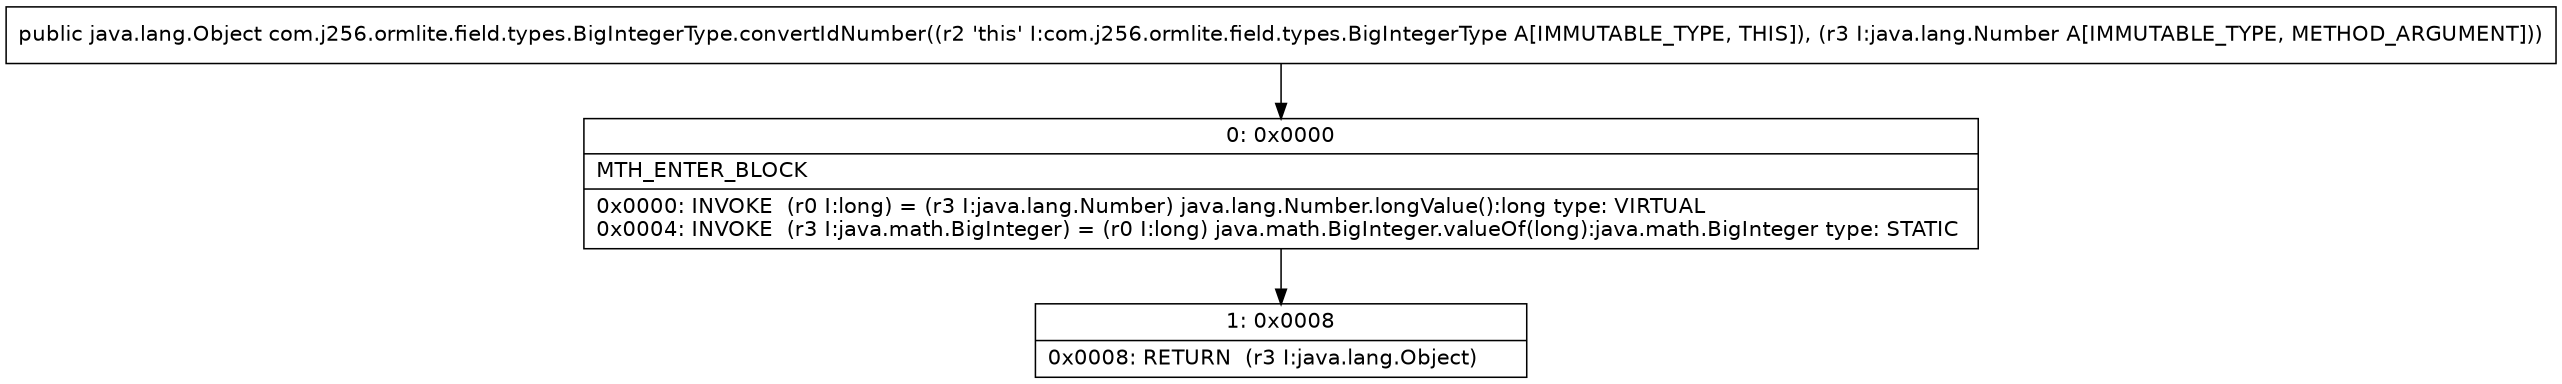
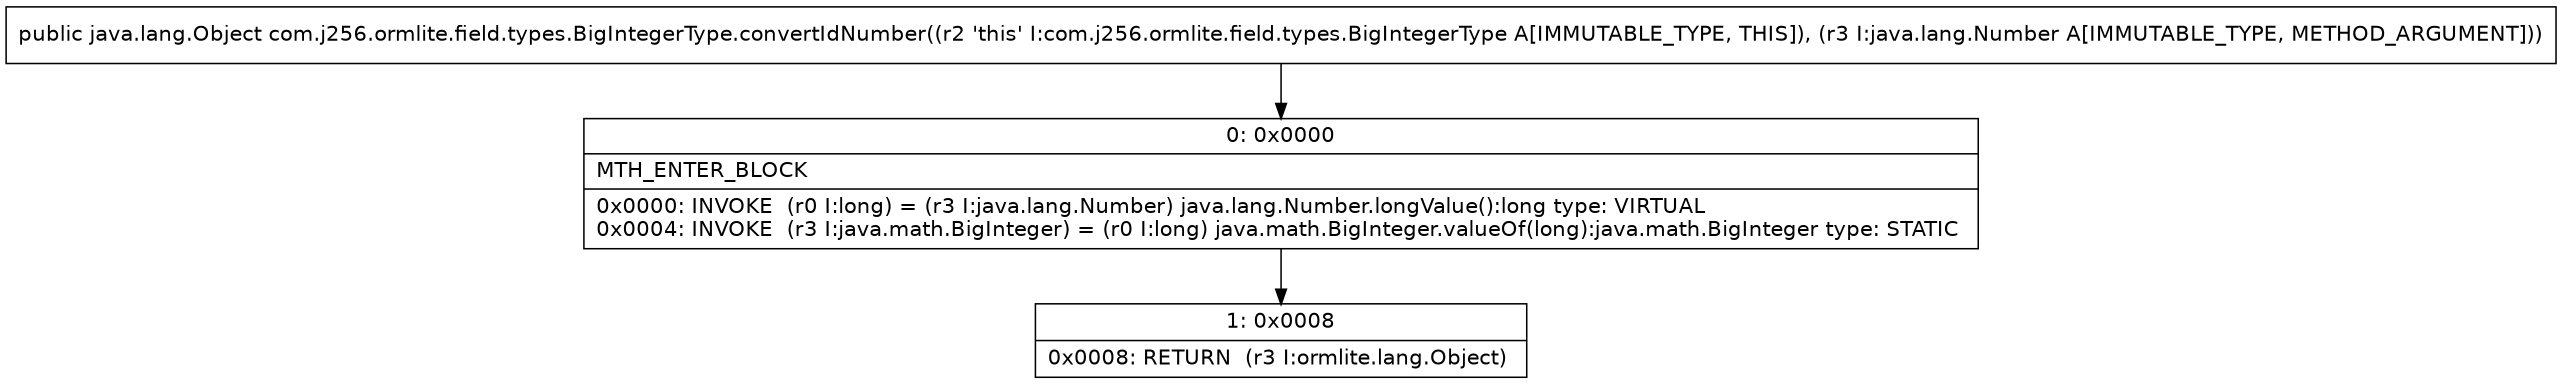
(1267, 358) -> (1281, 358)
